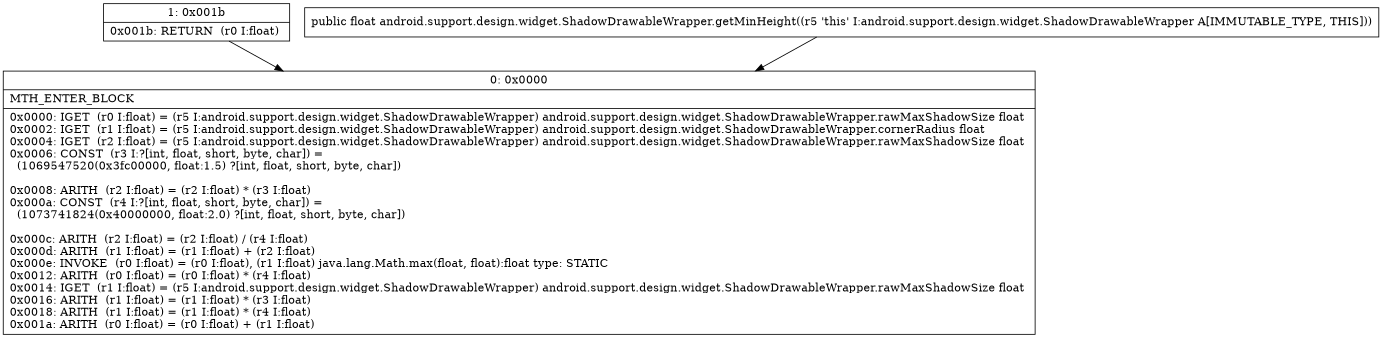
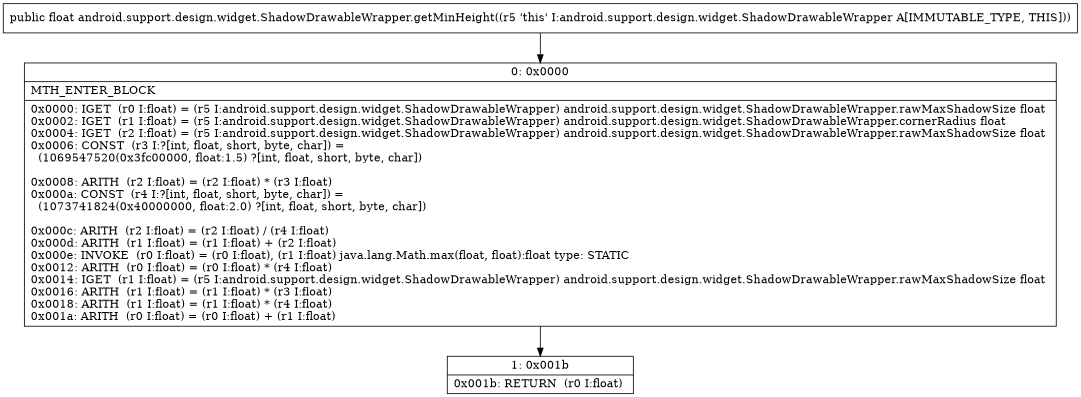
(252, 54) -> (540, 337)
